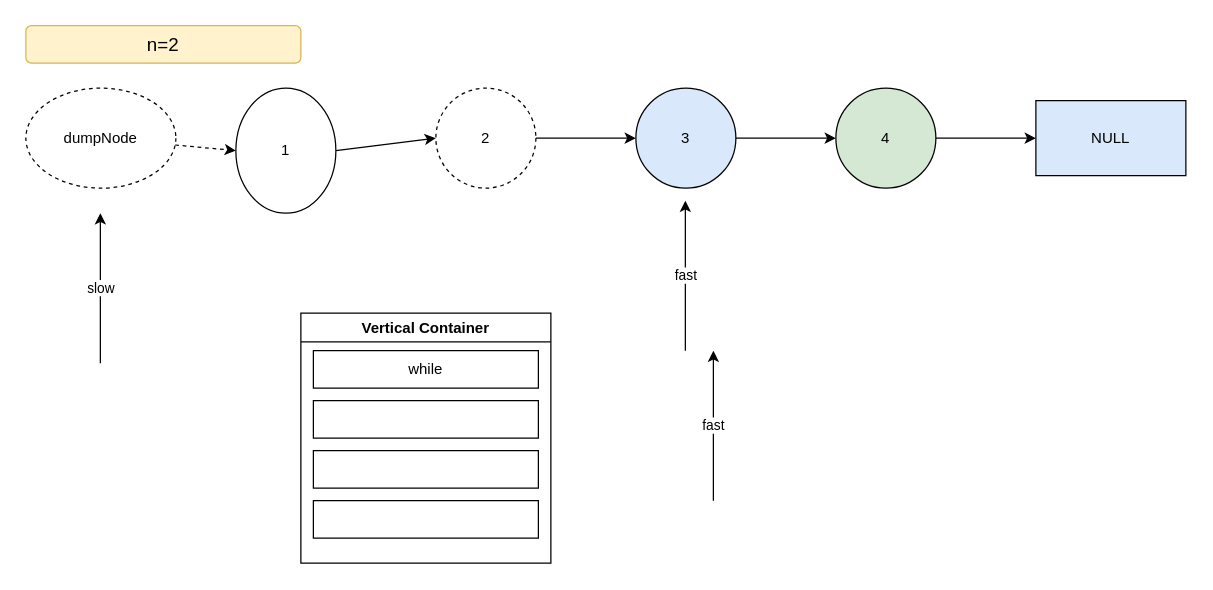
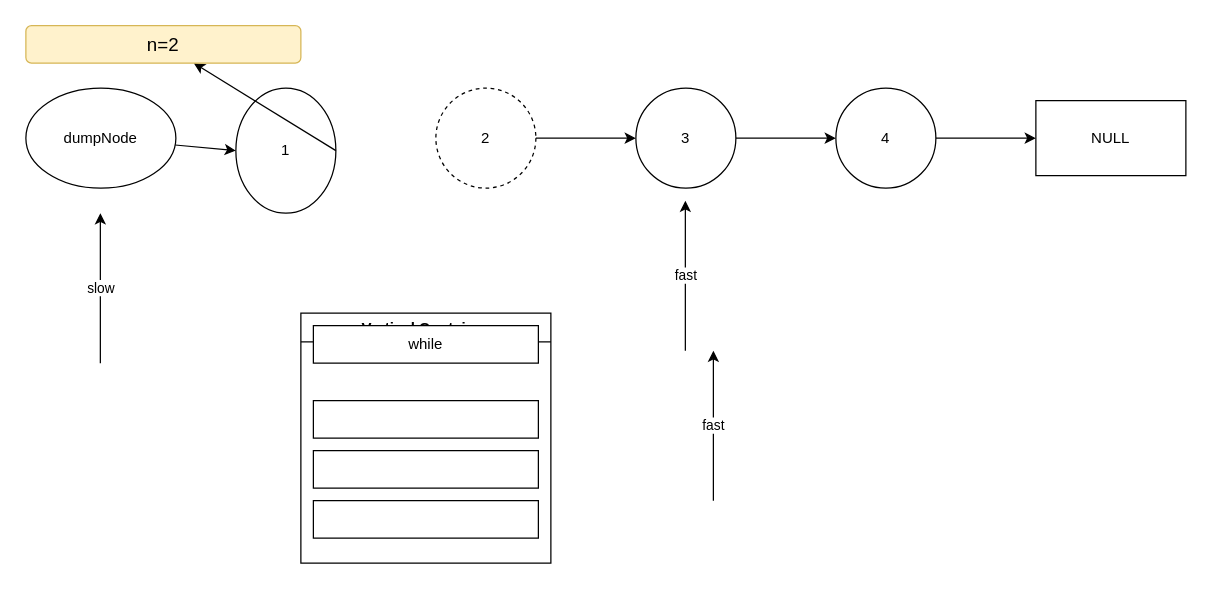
(101, 138) -> (101, 138)
(686, 138) -> (686, 138)
(886, 138) -> (886, 138)
(1111, 138) -> (1111, 138)
(382, 145) -> (268, 109)
(201, 147) -> (201, 147)
(426, 369) -> (426, 344)
